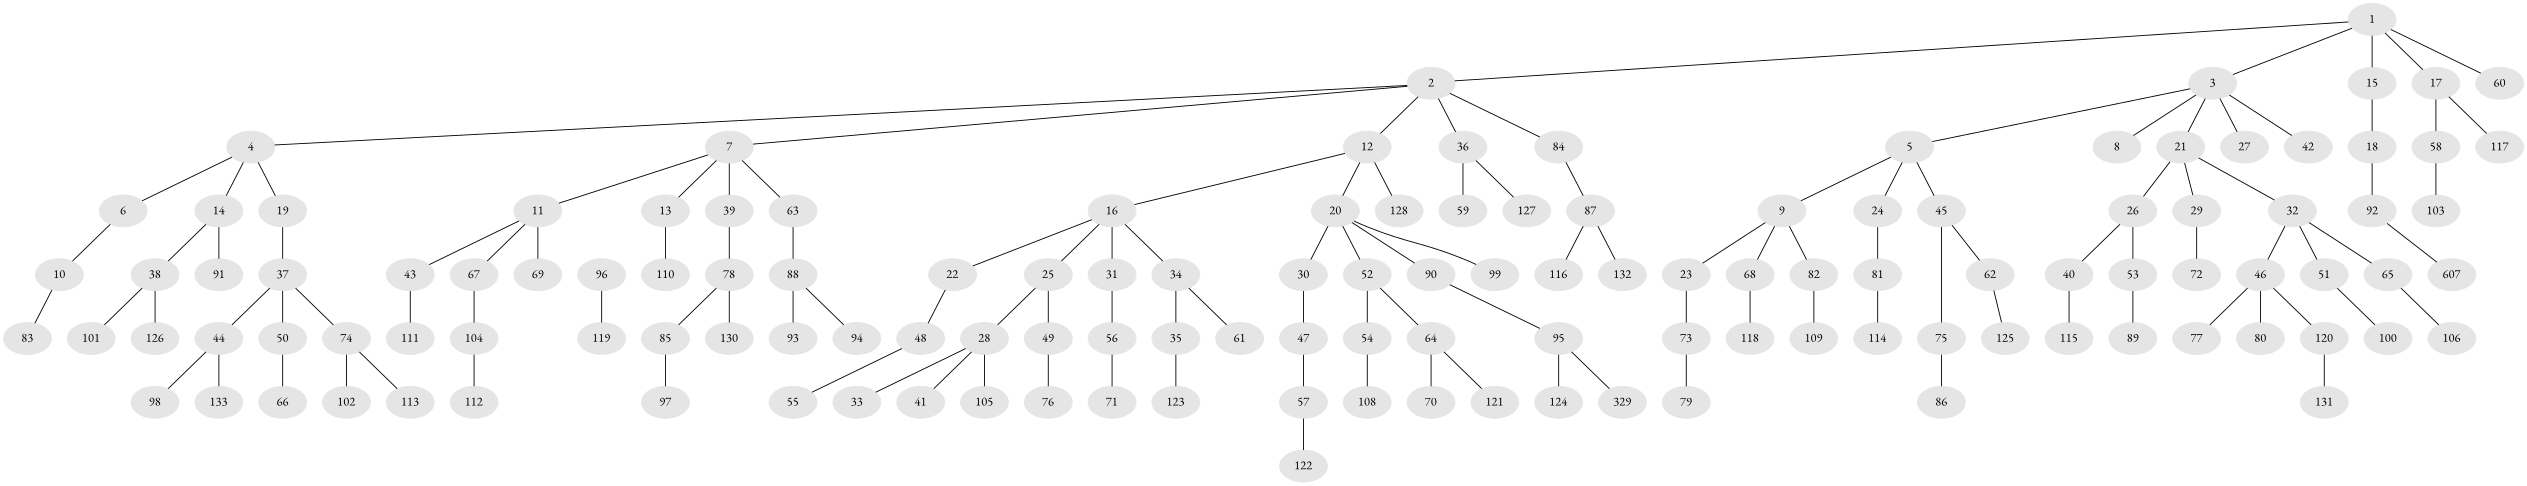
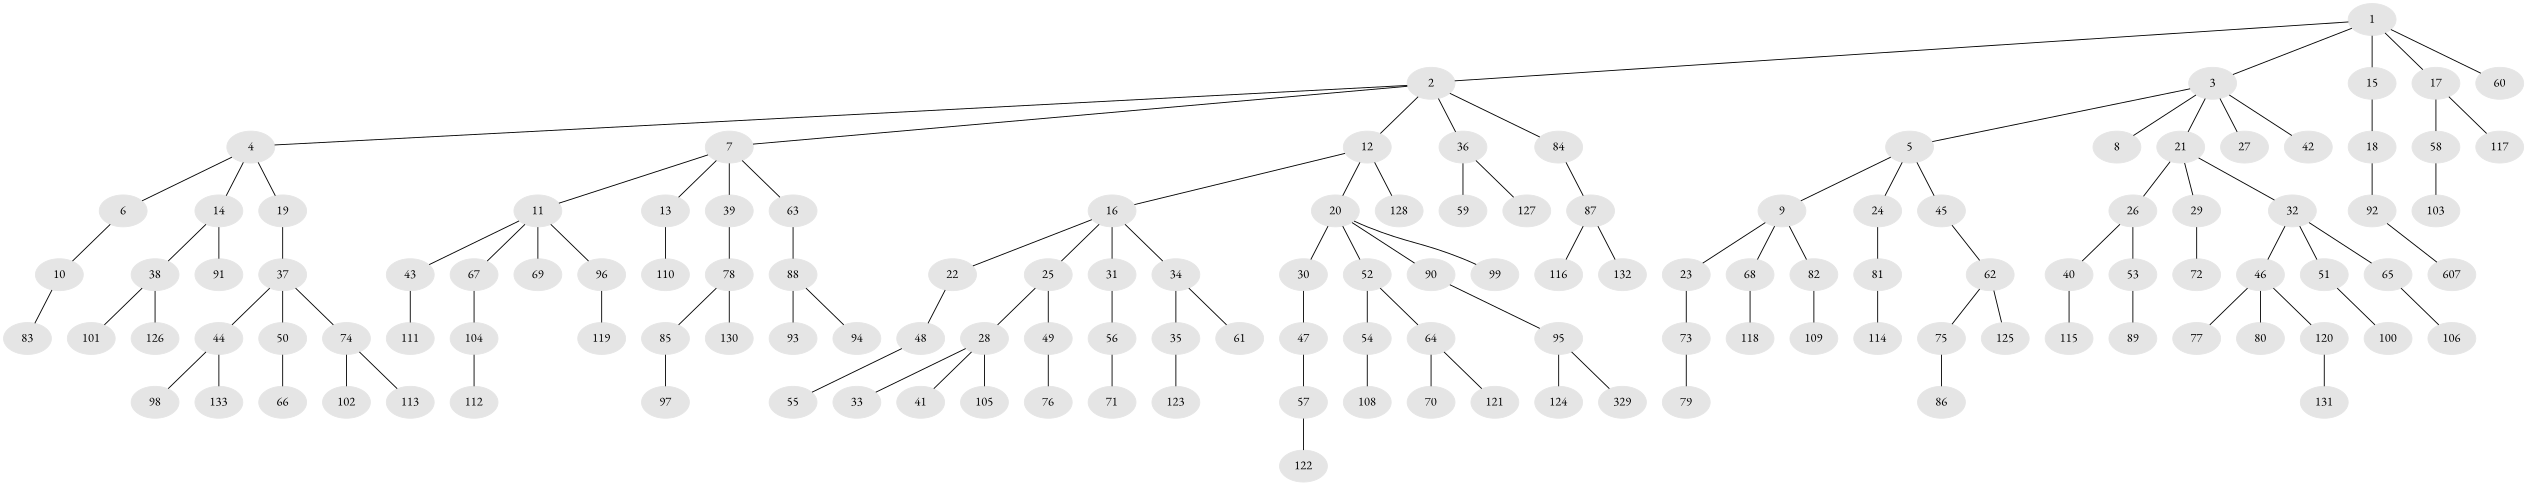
none -> (570, 243)
(1941, 275) -> (1966, 307)
